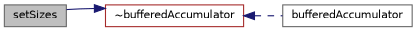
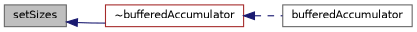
(80, 9) -> (91, 23)
